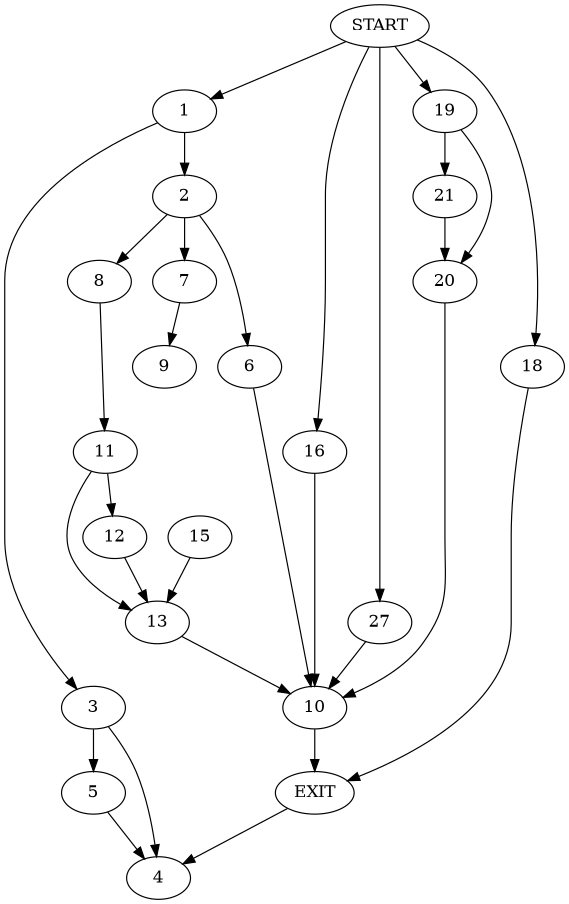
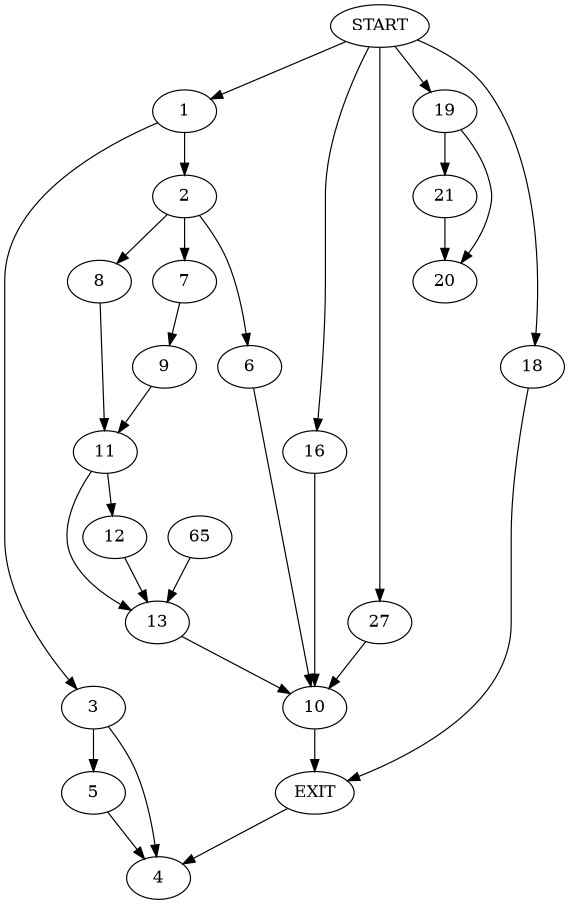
none -> (138, 404)
(445, 519) -> none
(200, 537) -> (200, 537)
